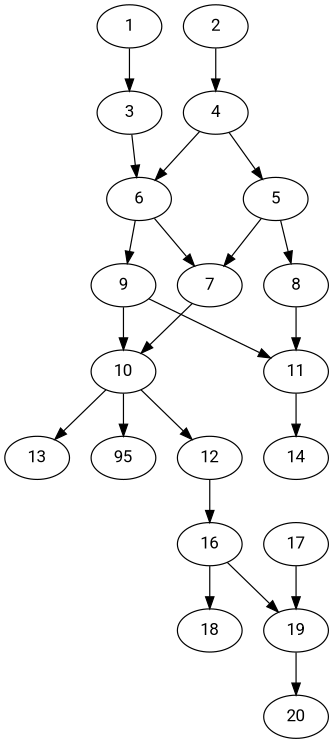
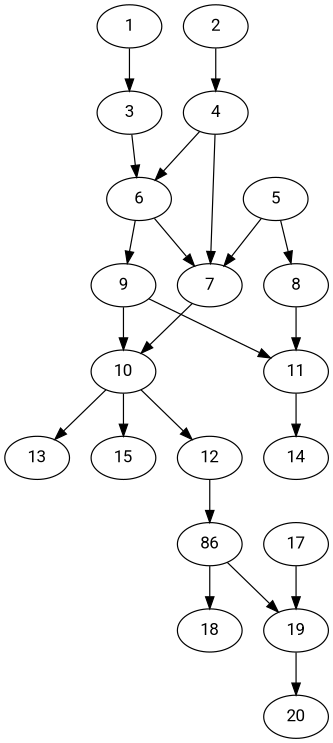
(242, 151) -> (213, 193)
(123, 458) -> (123, 458)
(210, 544) -> (210, 544)
